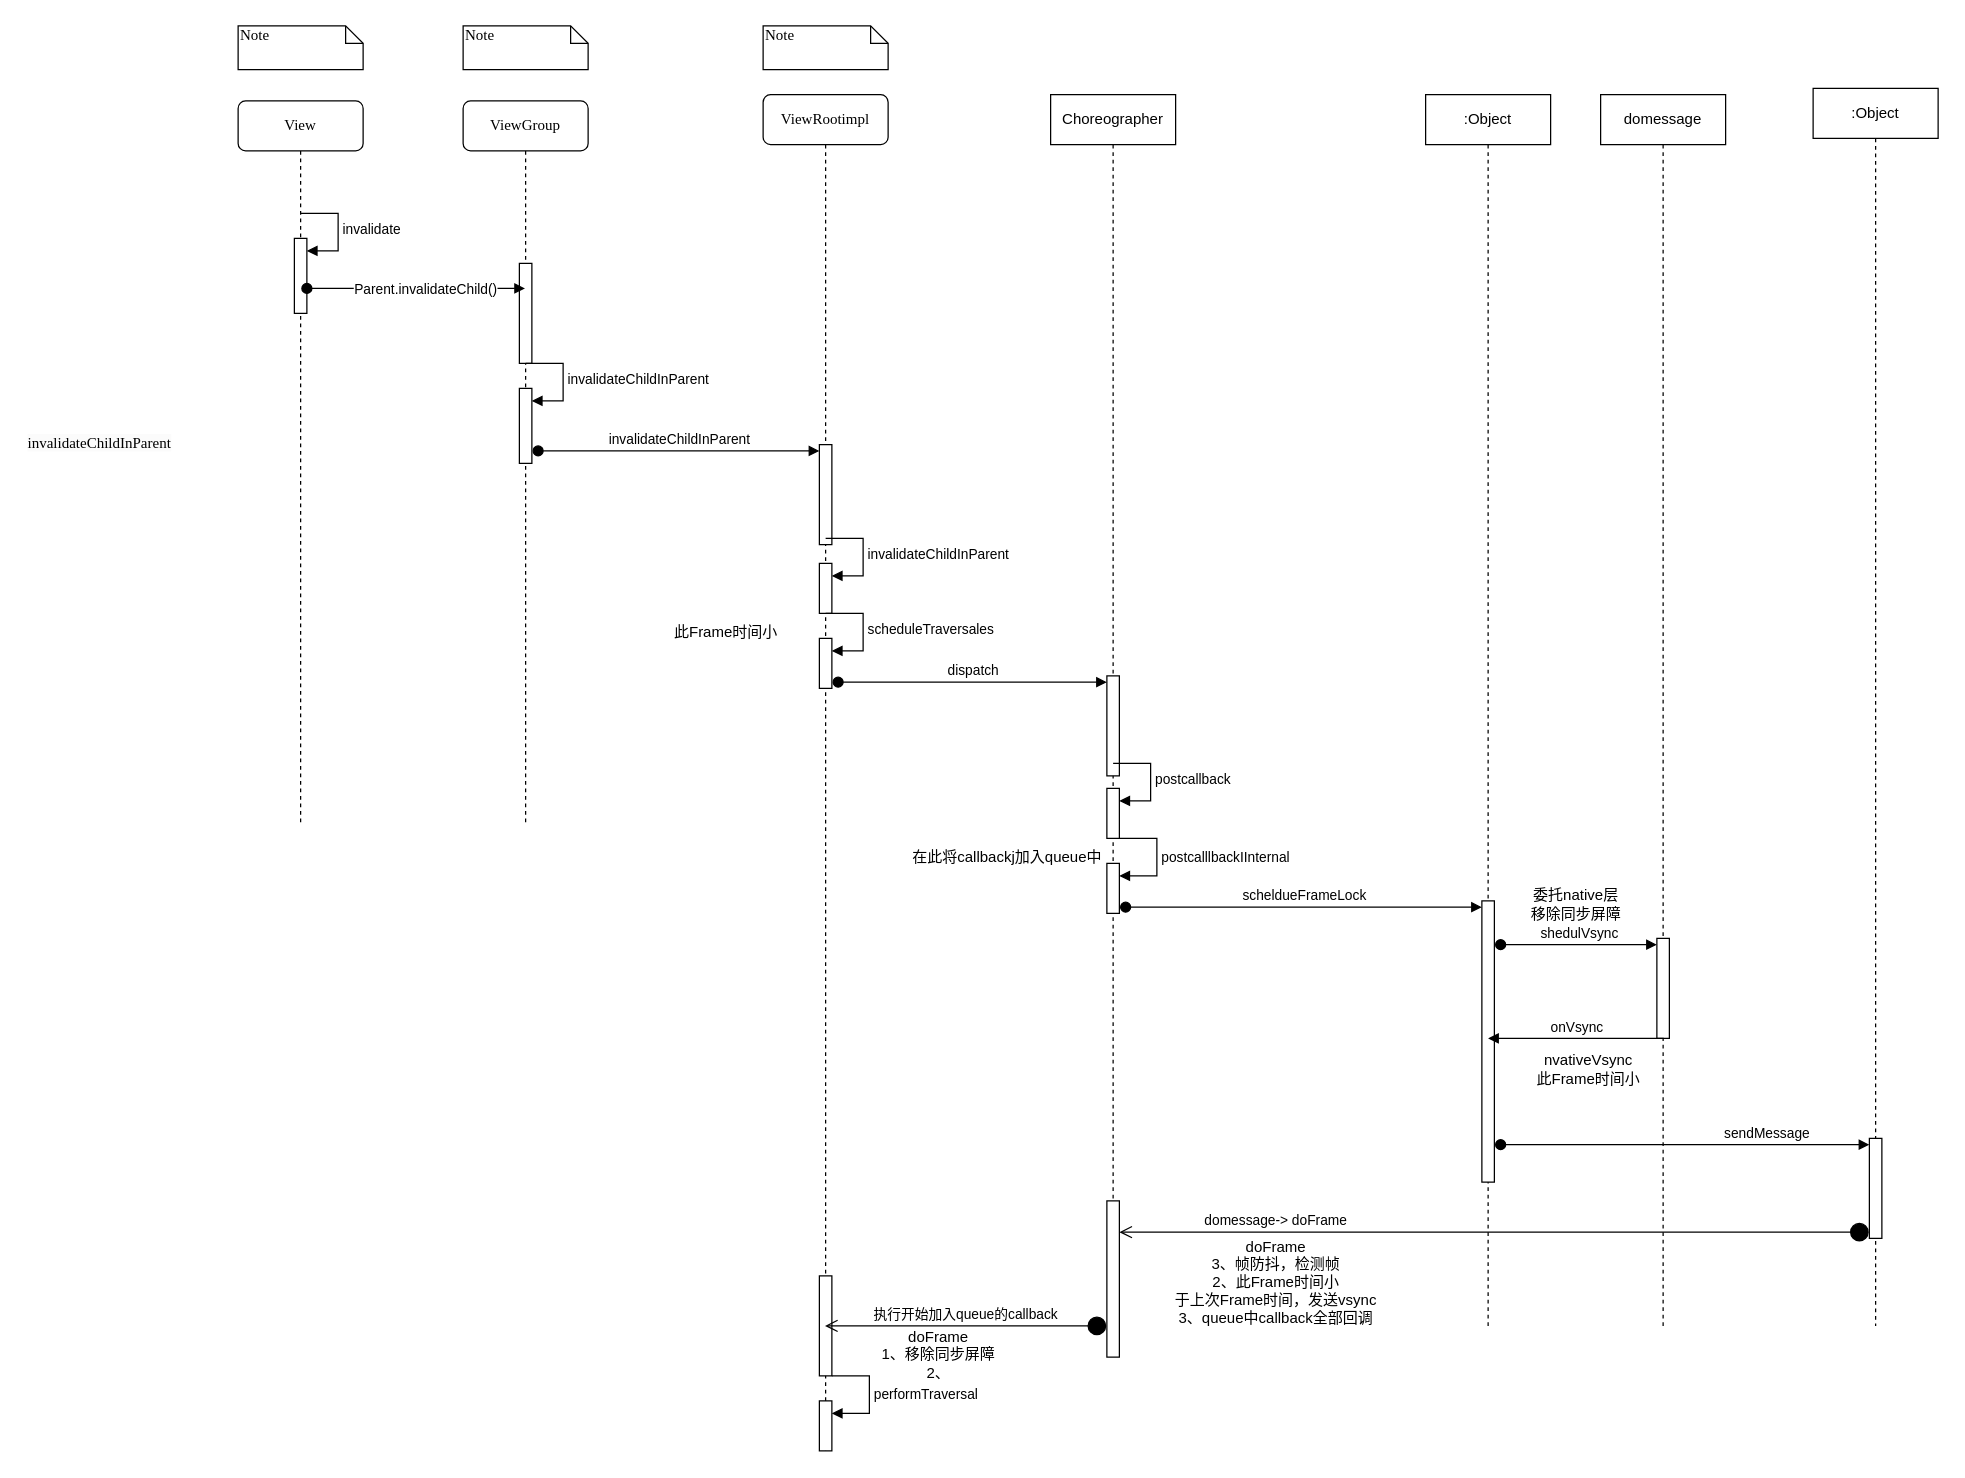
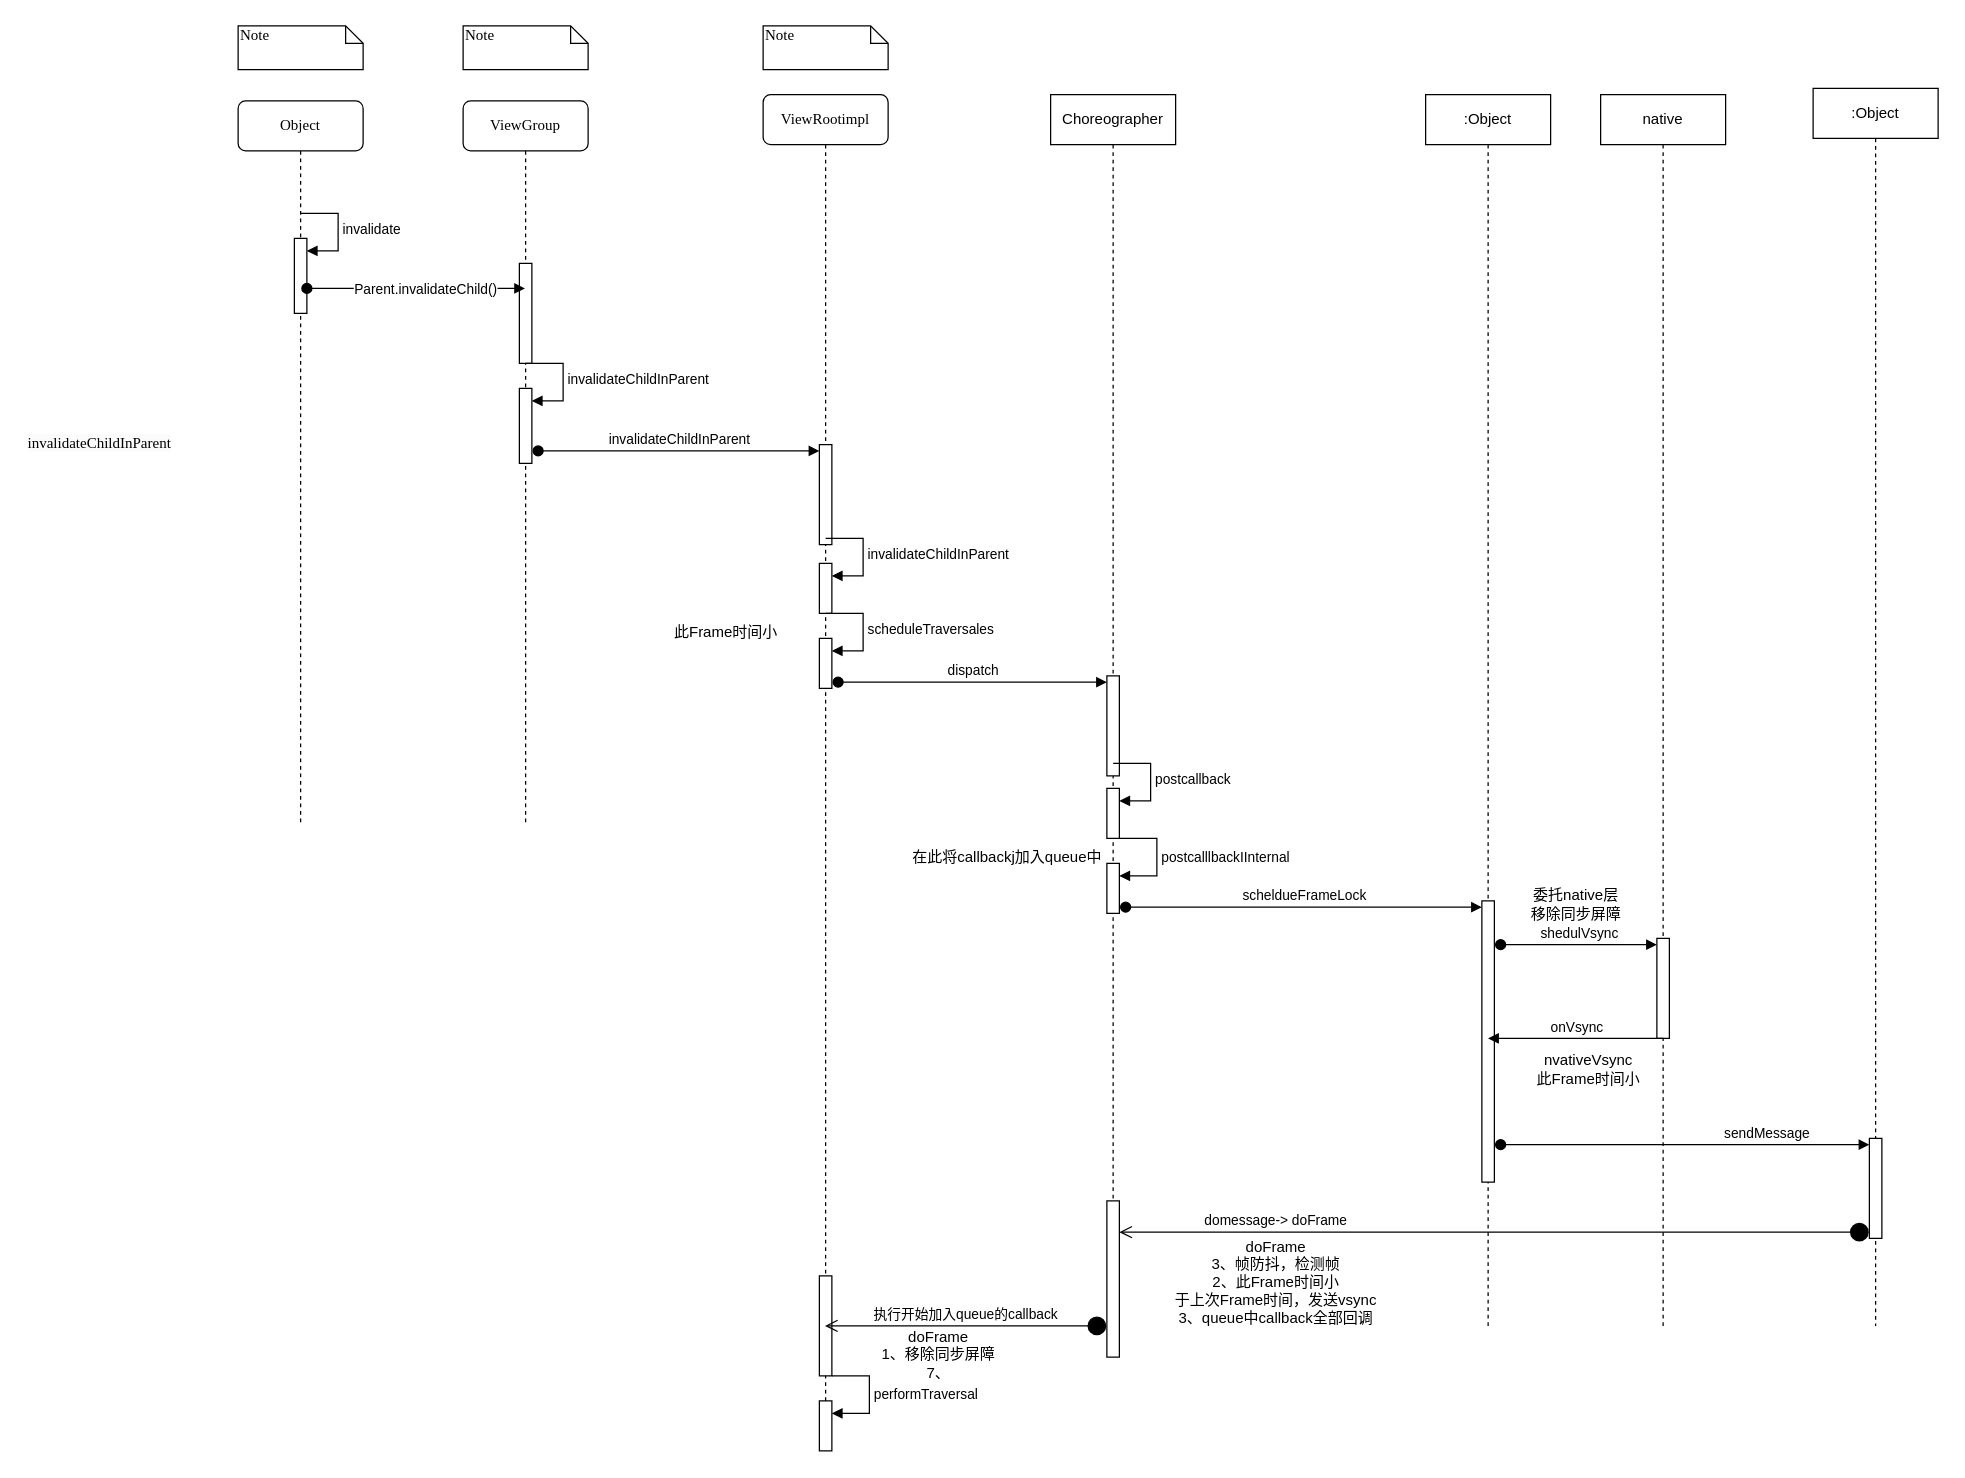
(1663, 119) -> (1663, 119)
(301, 126) -> (301, 126)
(939, 1354) -> (939, 1354)
